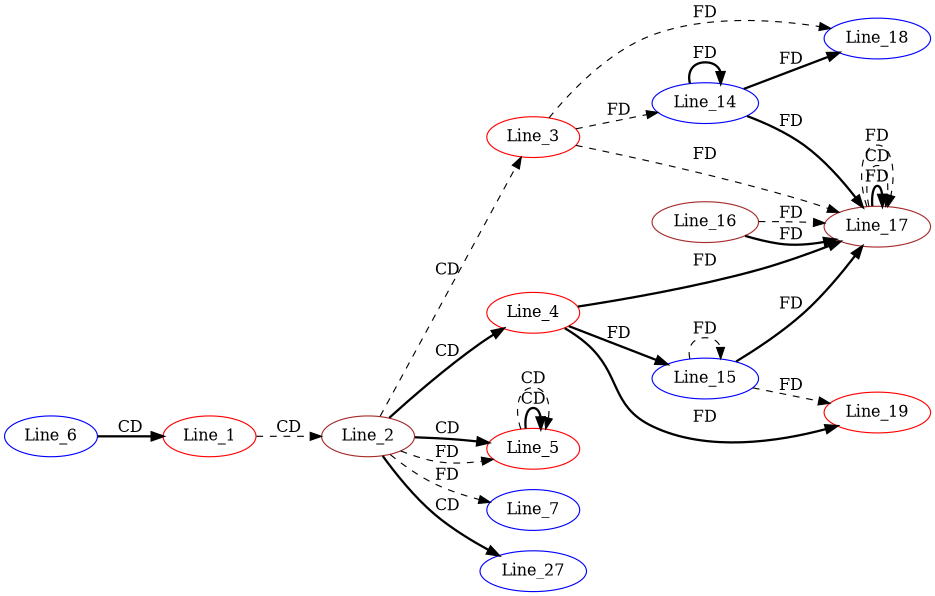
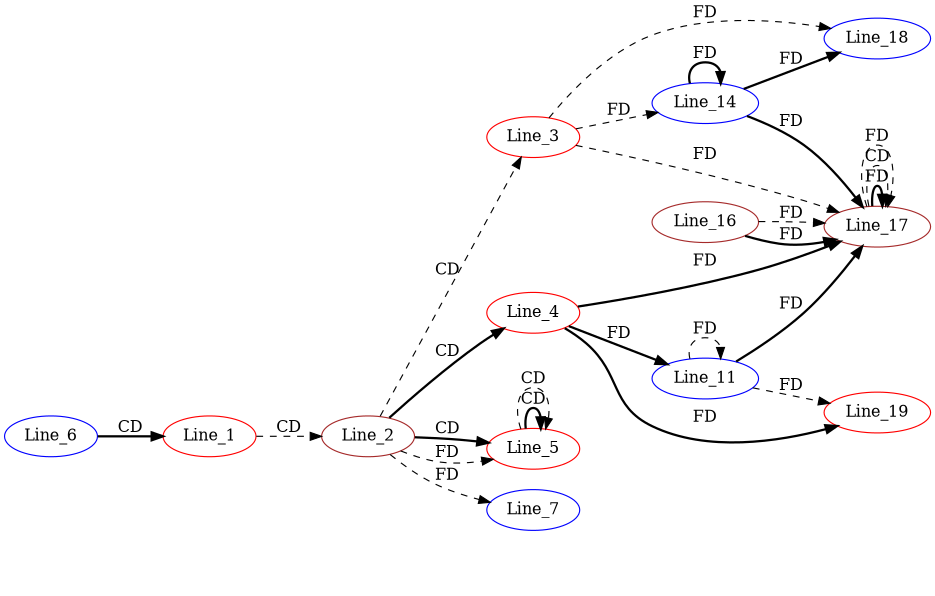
(705, 379) -> (705, 379)
(533, 571) -> none
